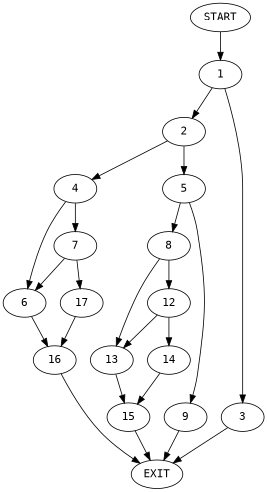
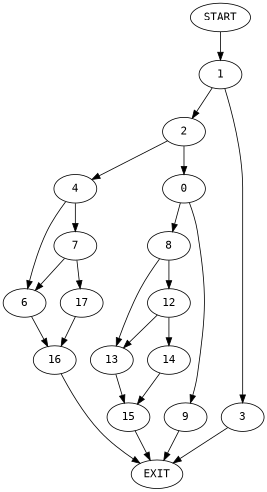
(184, 189) -> (184, 189)
